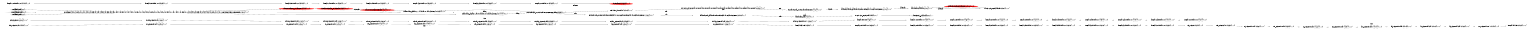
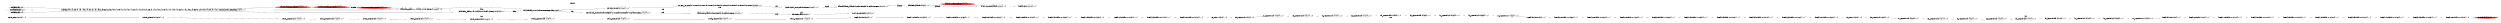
none -> (1027, 6)
(922, 16) -> none
none -> (1219, 18)
none -> (2199, 18)
